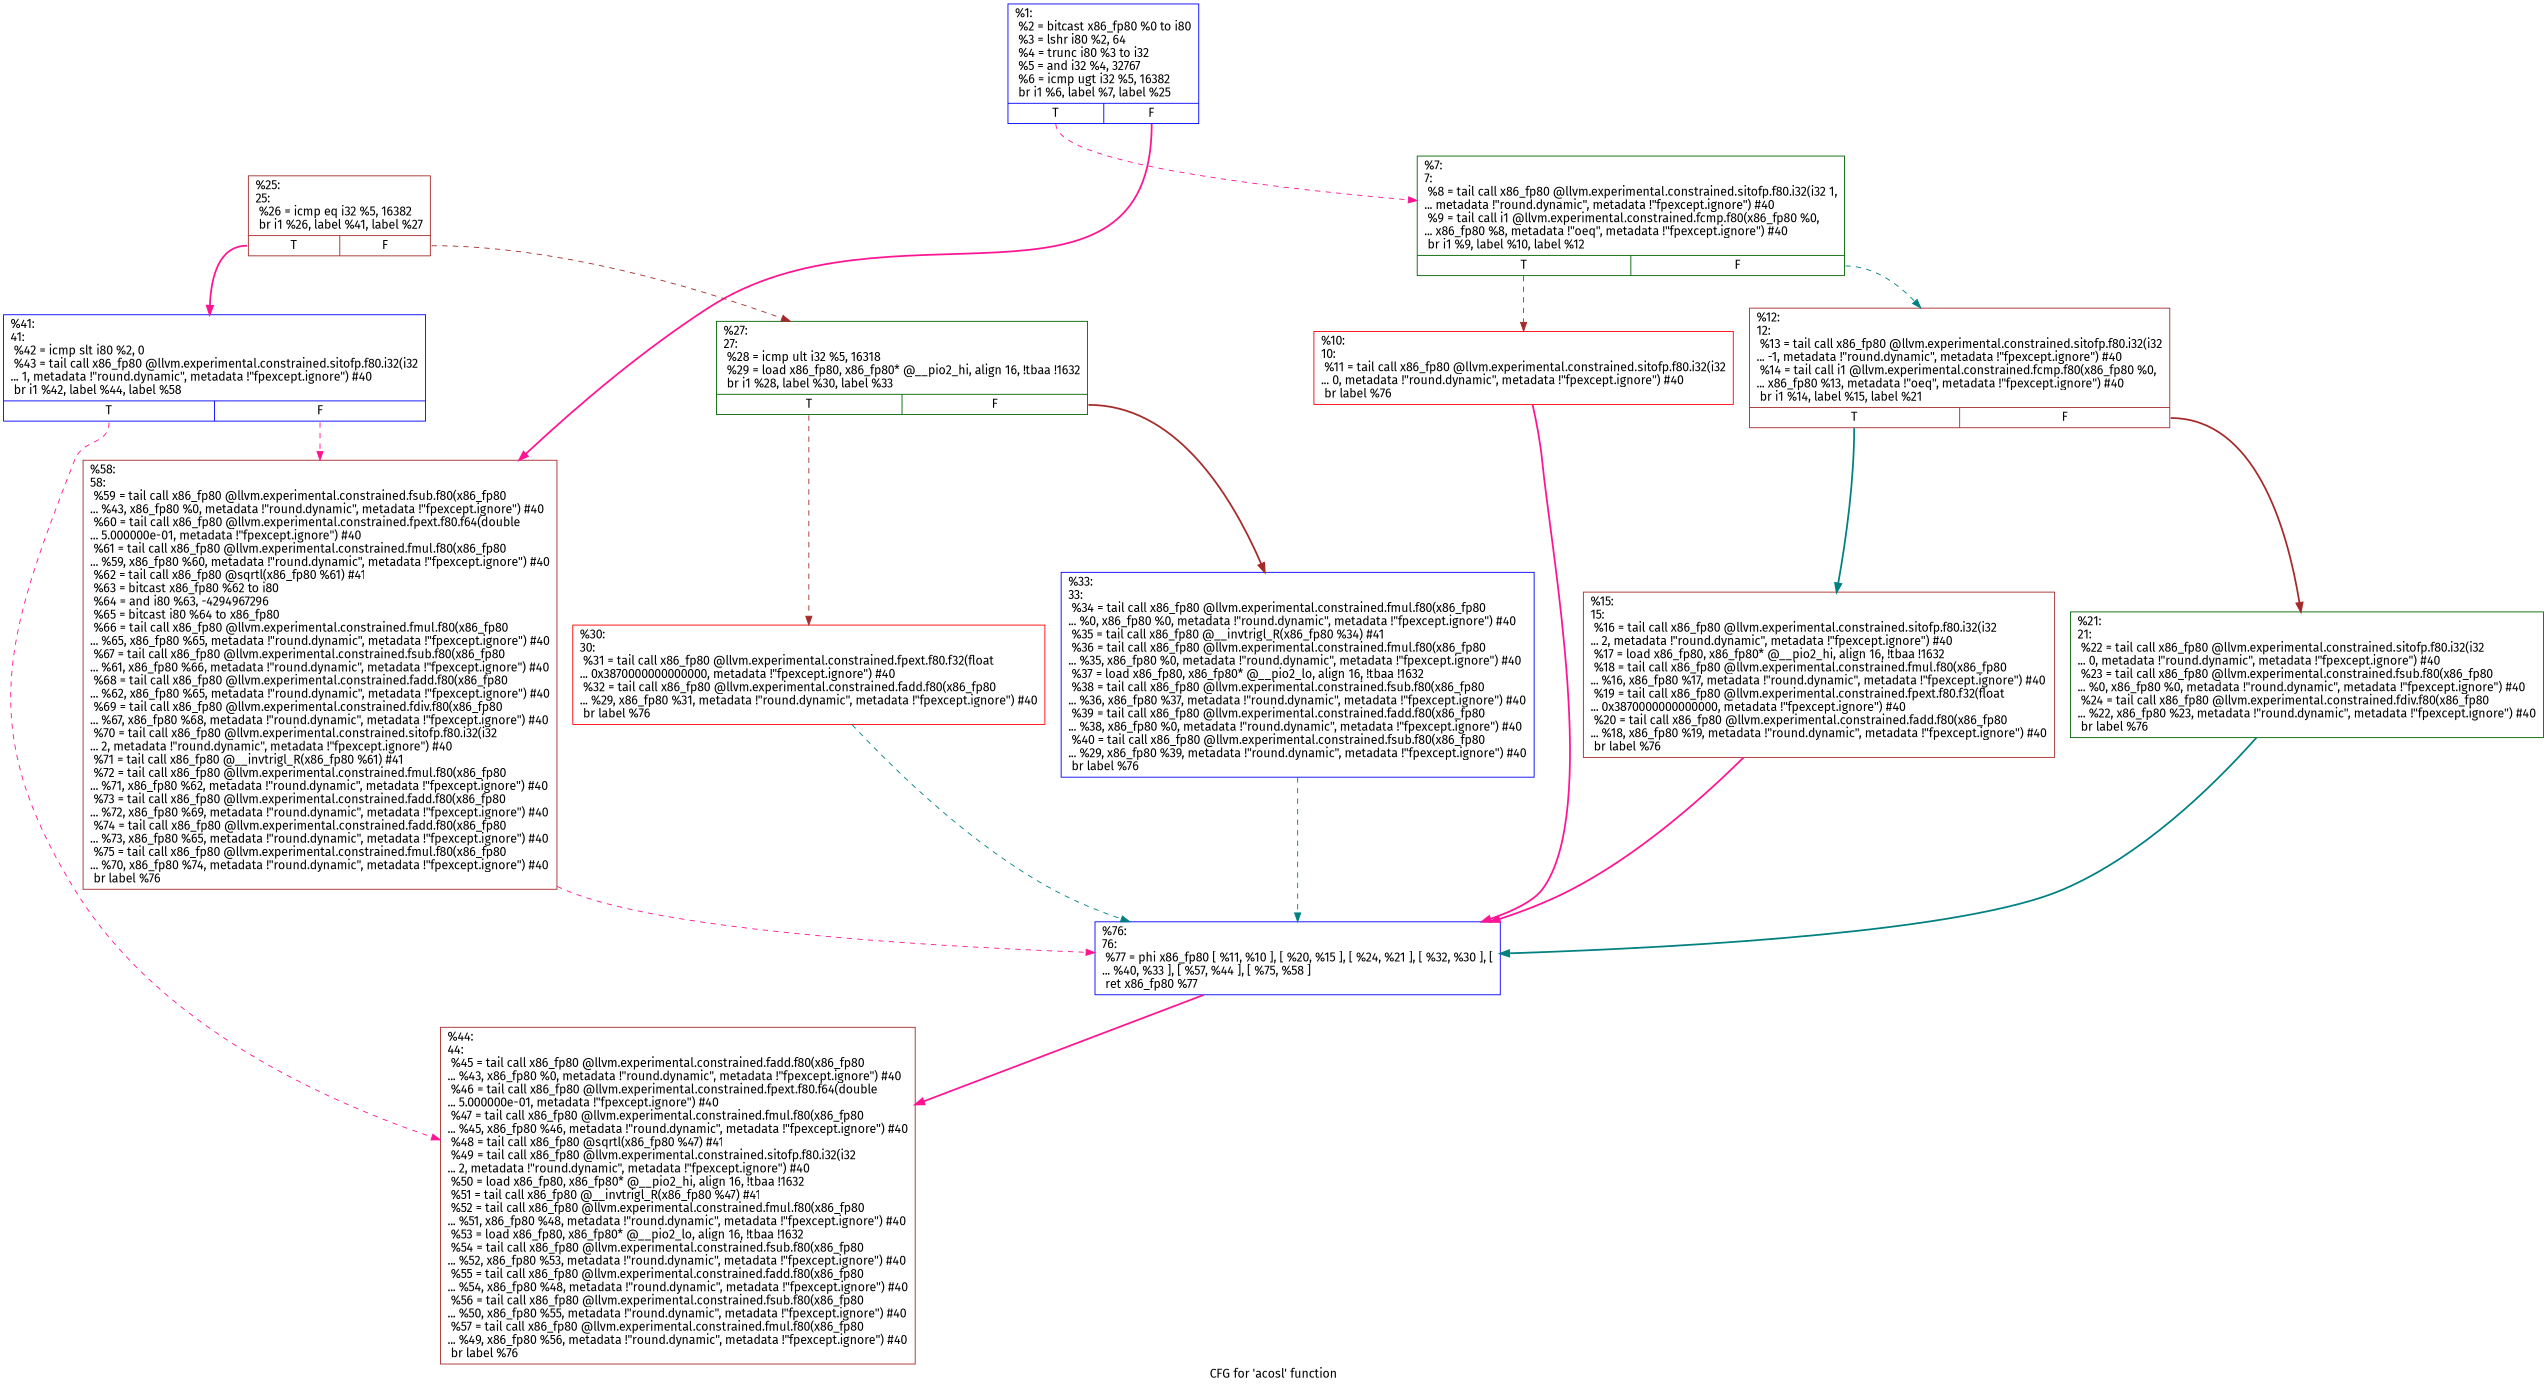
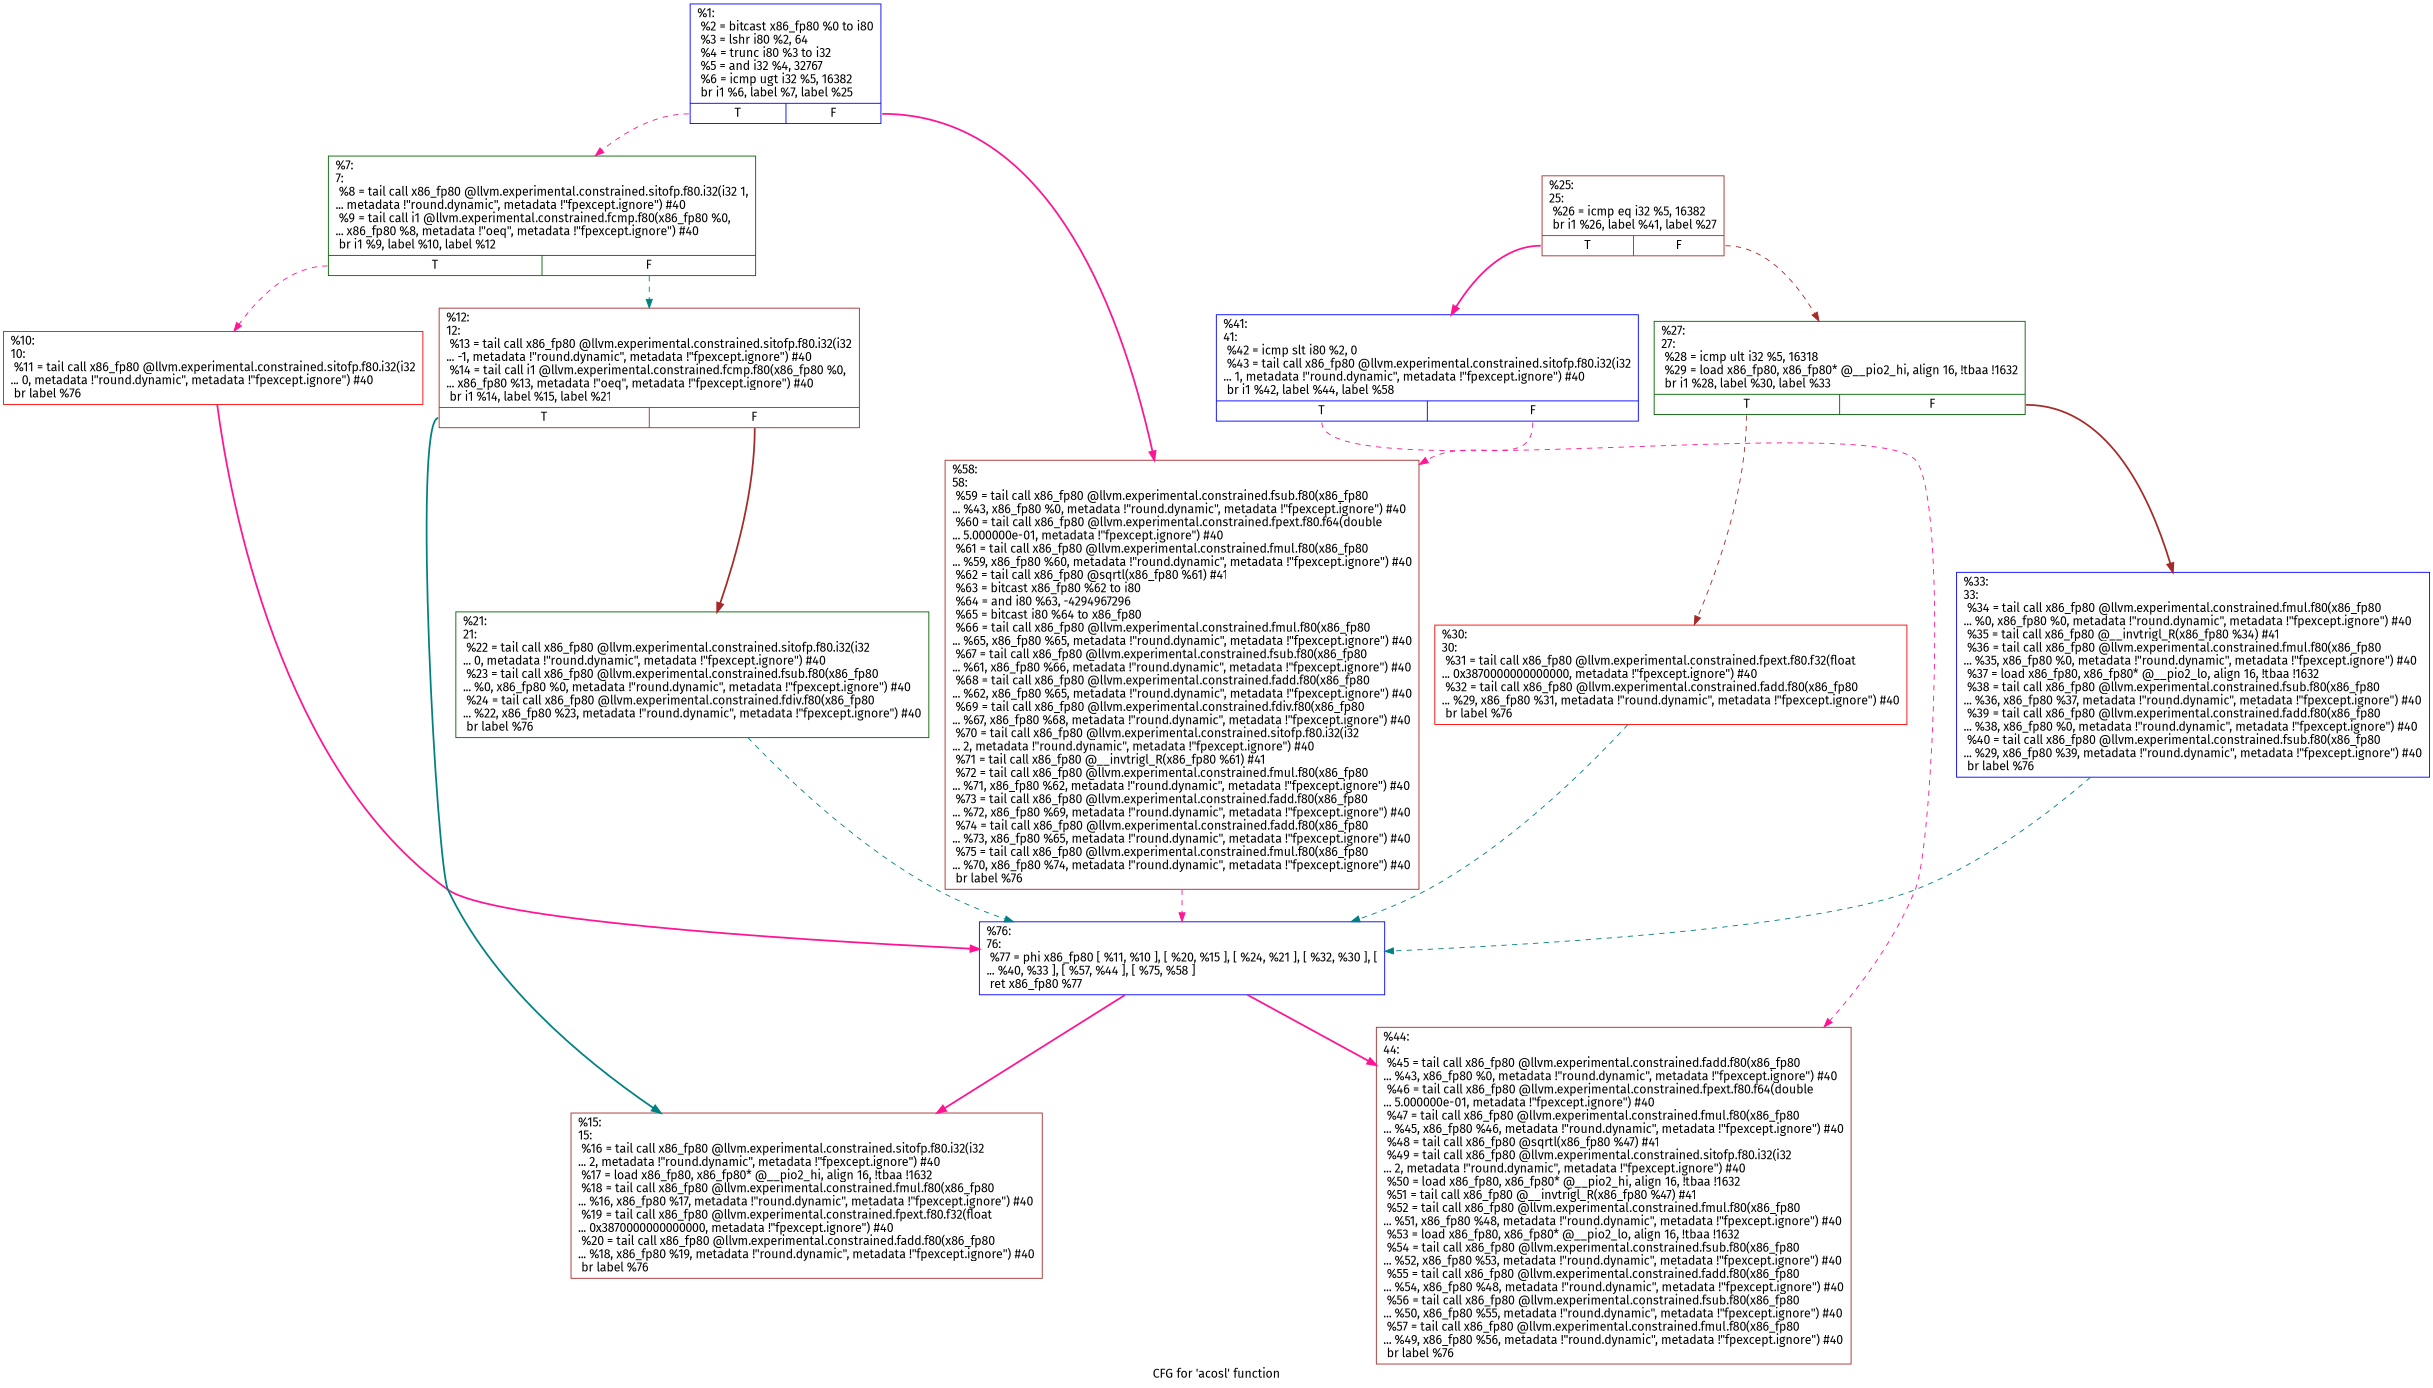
(1524, 299) -> (277, 285)
(1631, 853) -> (1035, 1052)
(1911, 924) -> (866, 844)
